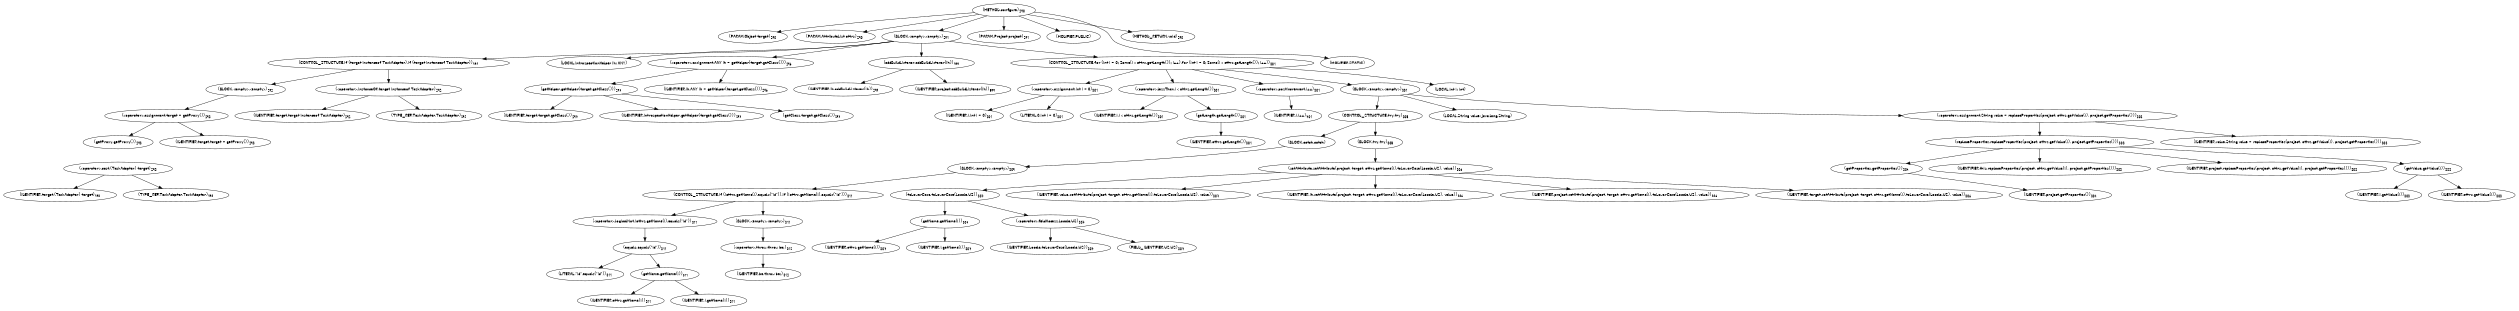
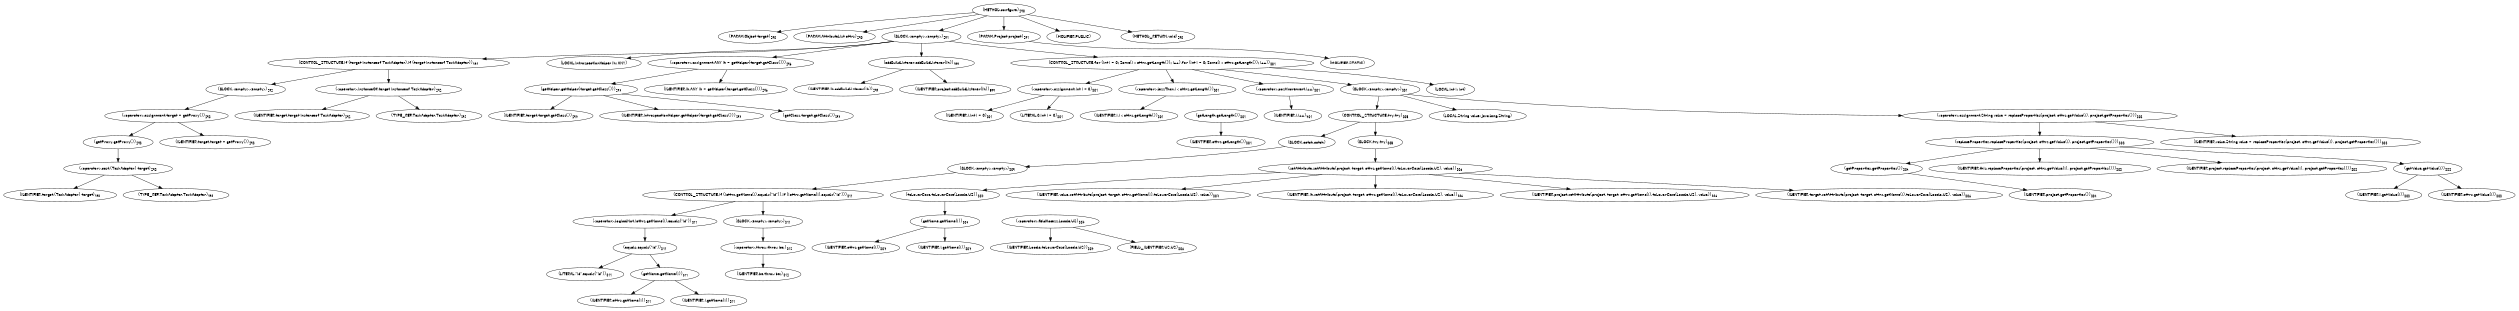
(1175, 53) -> (1177, 49)
(1198, 102) -> none
none -> (118, 154)
(996, 208) -> none
(1181, 247) -> (1181, 247)
